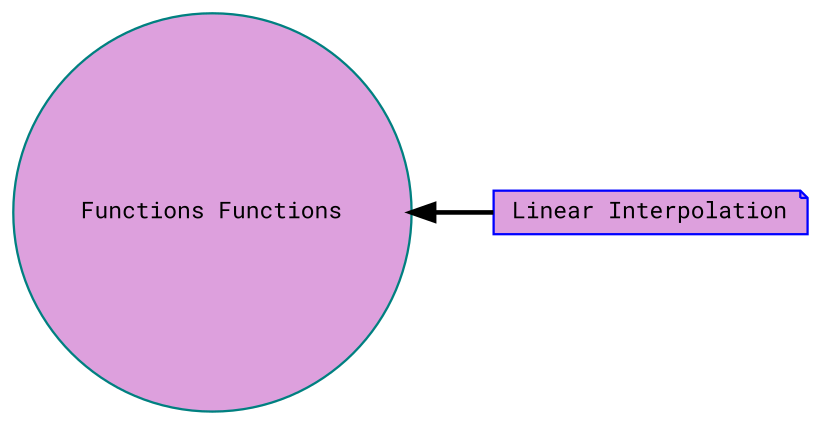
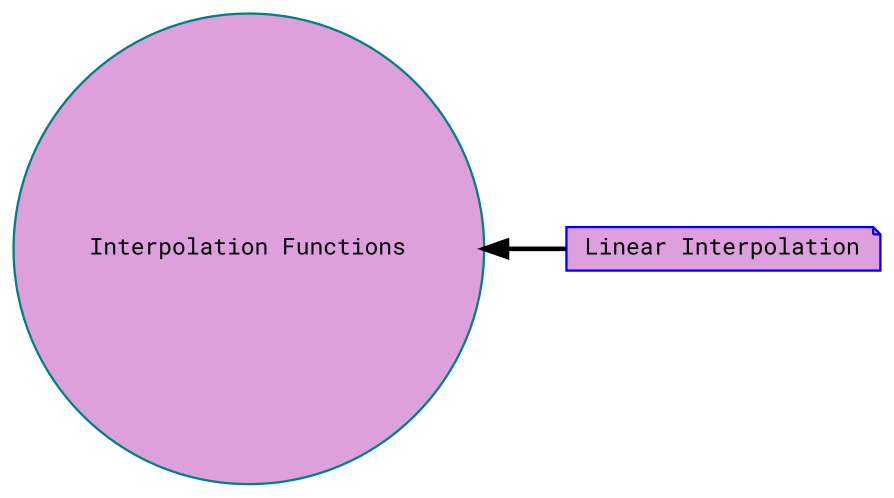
(212, 212) -> (249, 249)
